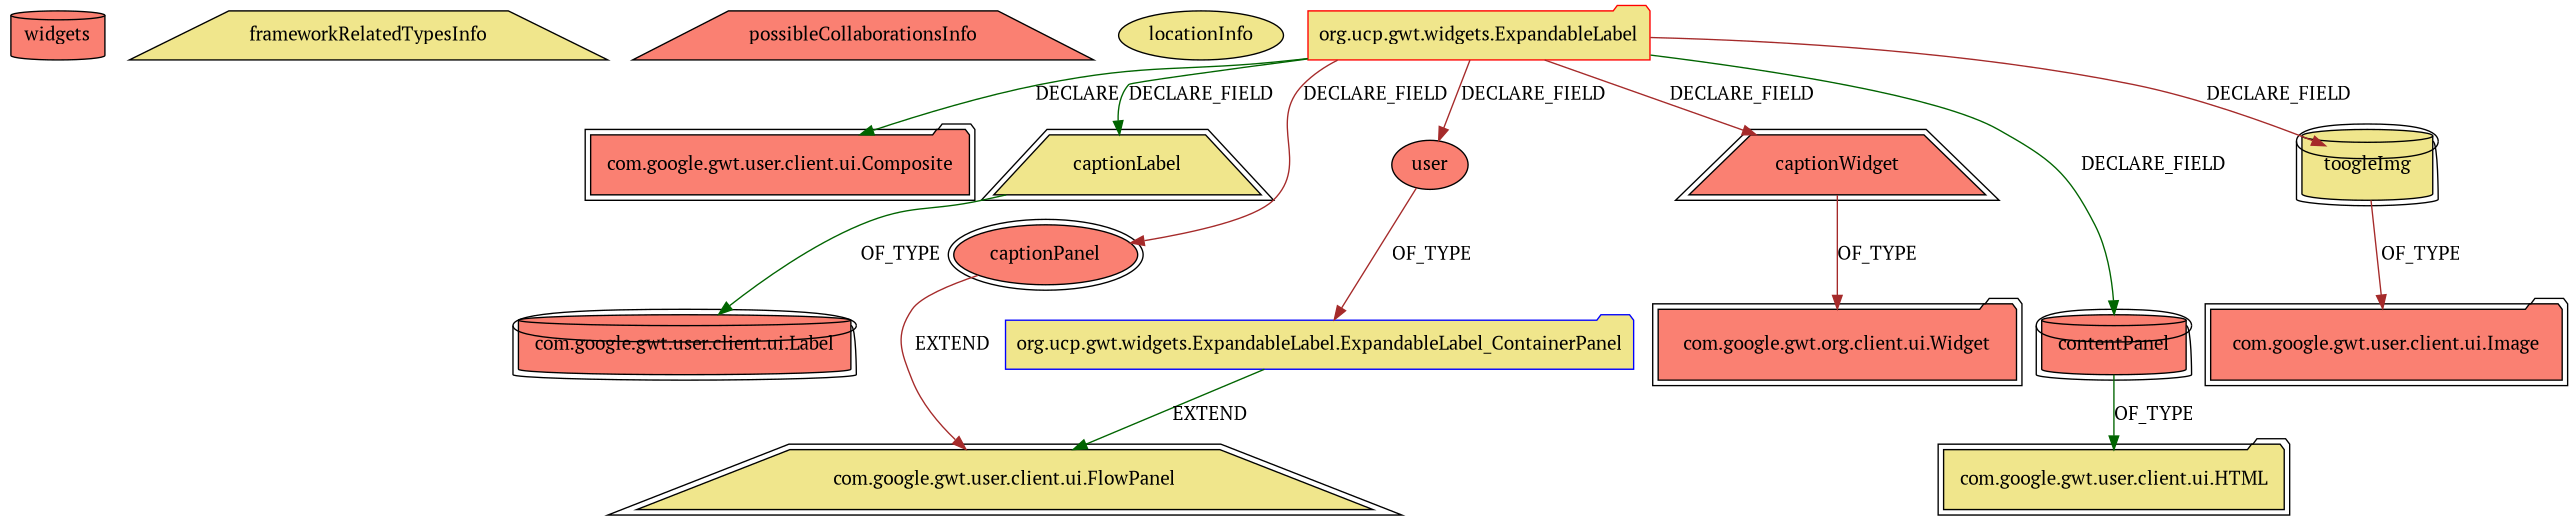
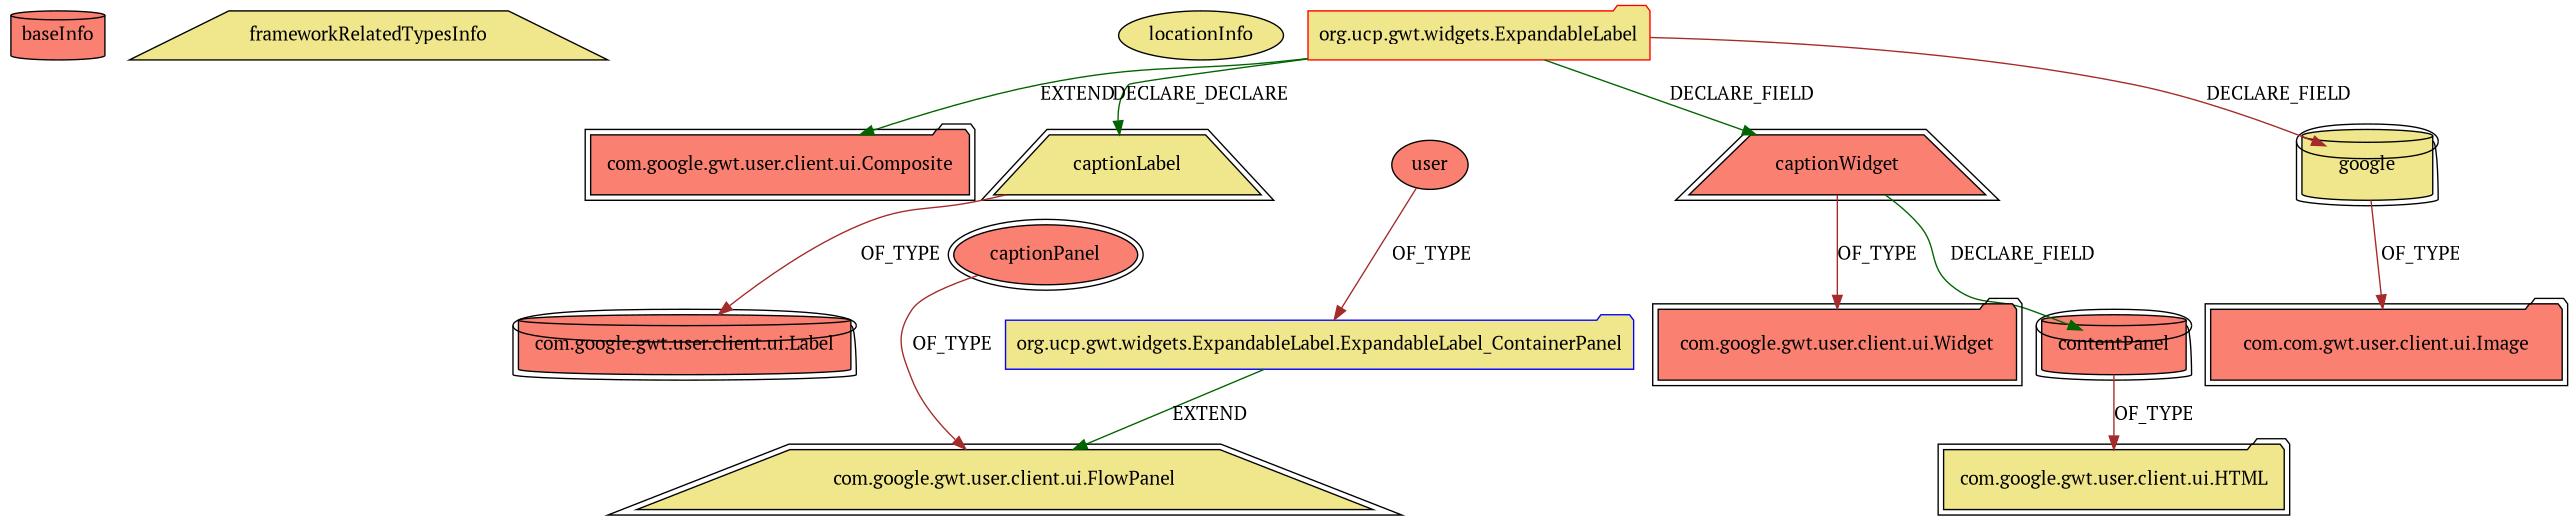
(58, 35) -> (58, 35)
(863, 35) -> none
(1457, 94) -> none
(1078, 95) -> (1078, 95)
(1201, 95) -> (1201, 95)
(1644, 95) -> (1644, 95)
(1933, 105) -> (1956, 289)
(2367, 165) -> (2367, 165)
(1282, 188) -> none
(858, 226) -> (858, 226)
(952, 345) -> (952, 345)
(1837, 345) -> (1837, 345)
(2386, 345) -> (2386, 345)
(2114, 405) -> (2114, 405)
